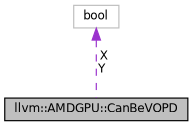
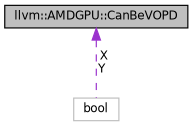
(96, 69) -> (96, 69)
